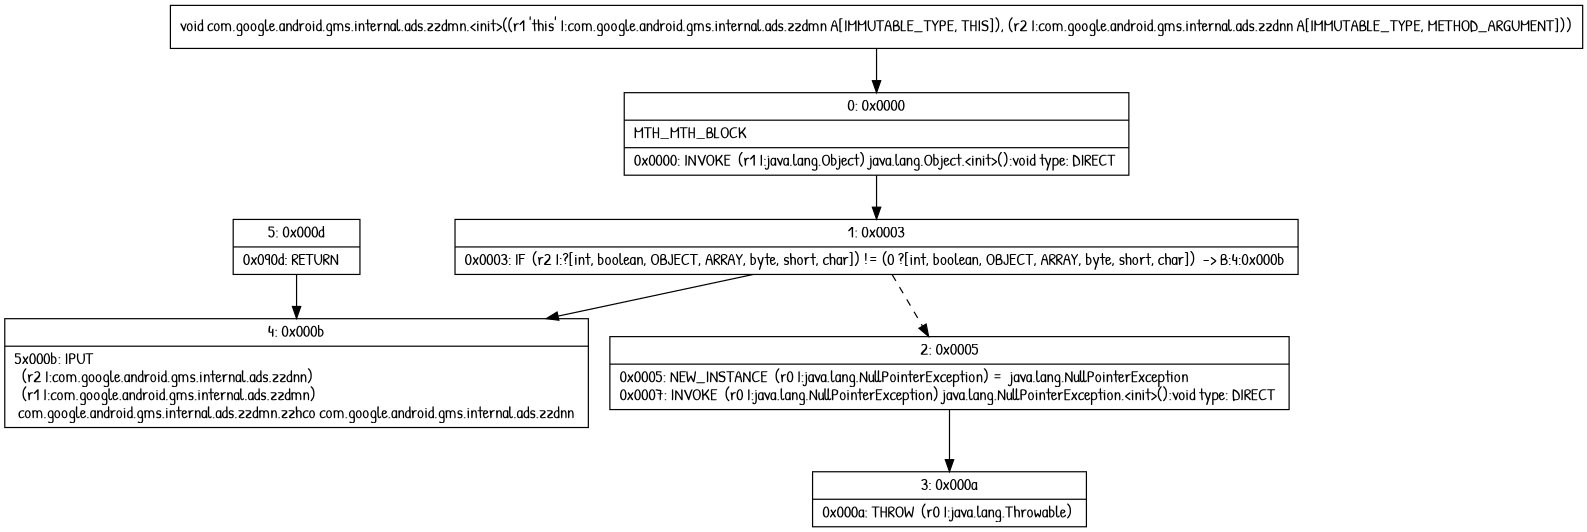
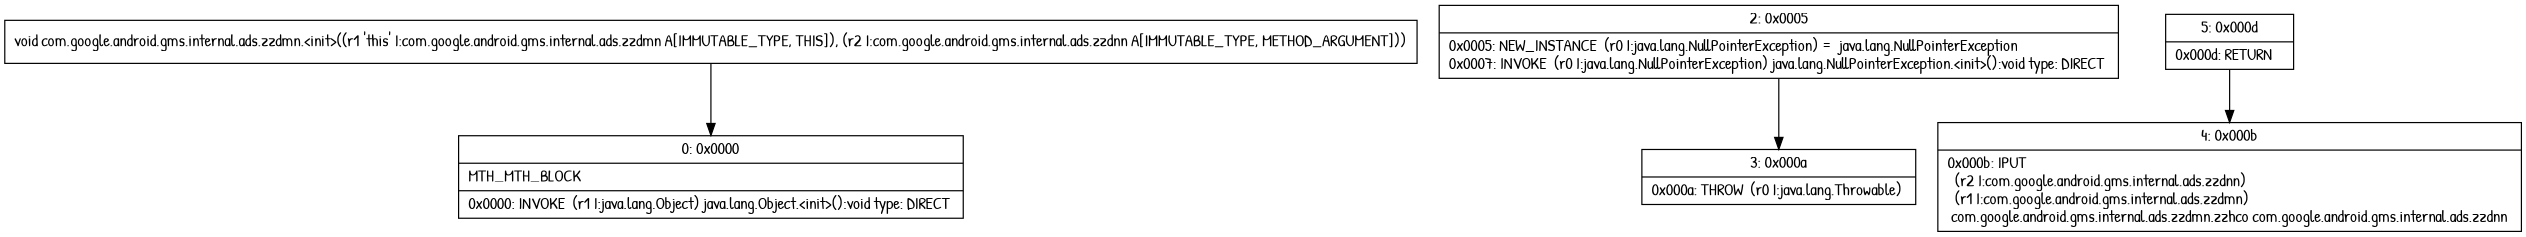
(877, 247) -> none
(297, 260) -> (2230, 55)
(58, 359) -> (1991, 163)
